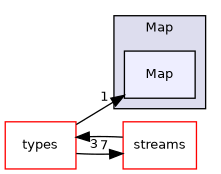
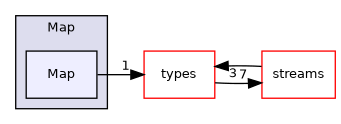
(95, 113) -> (116, 75)
